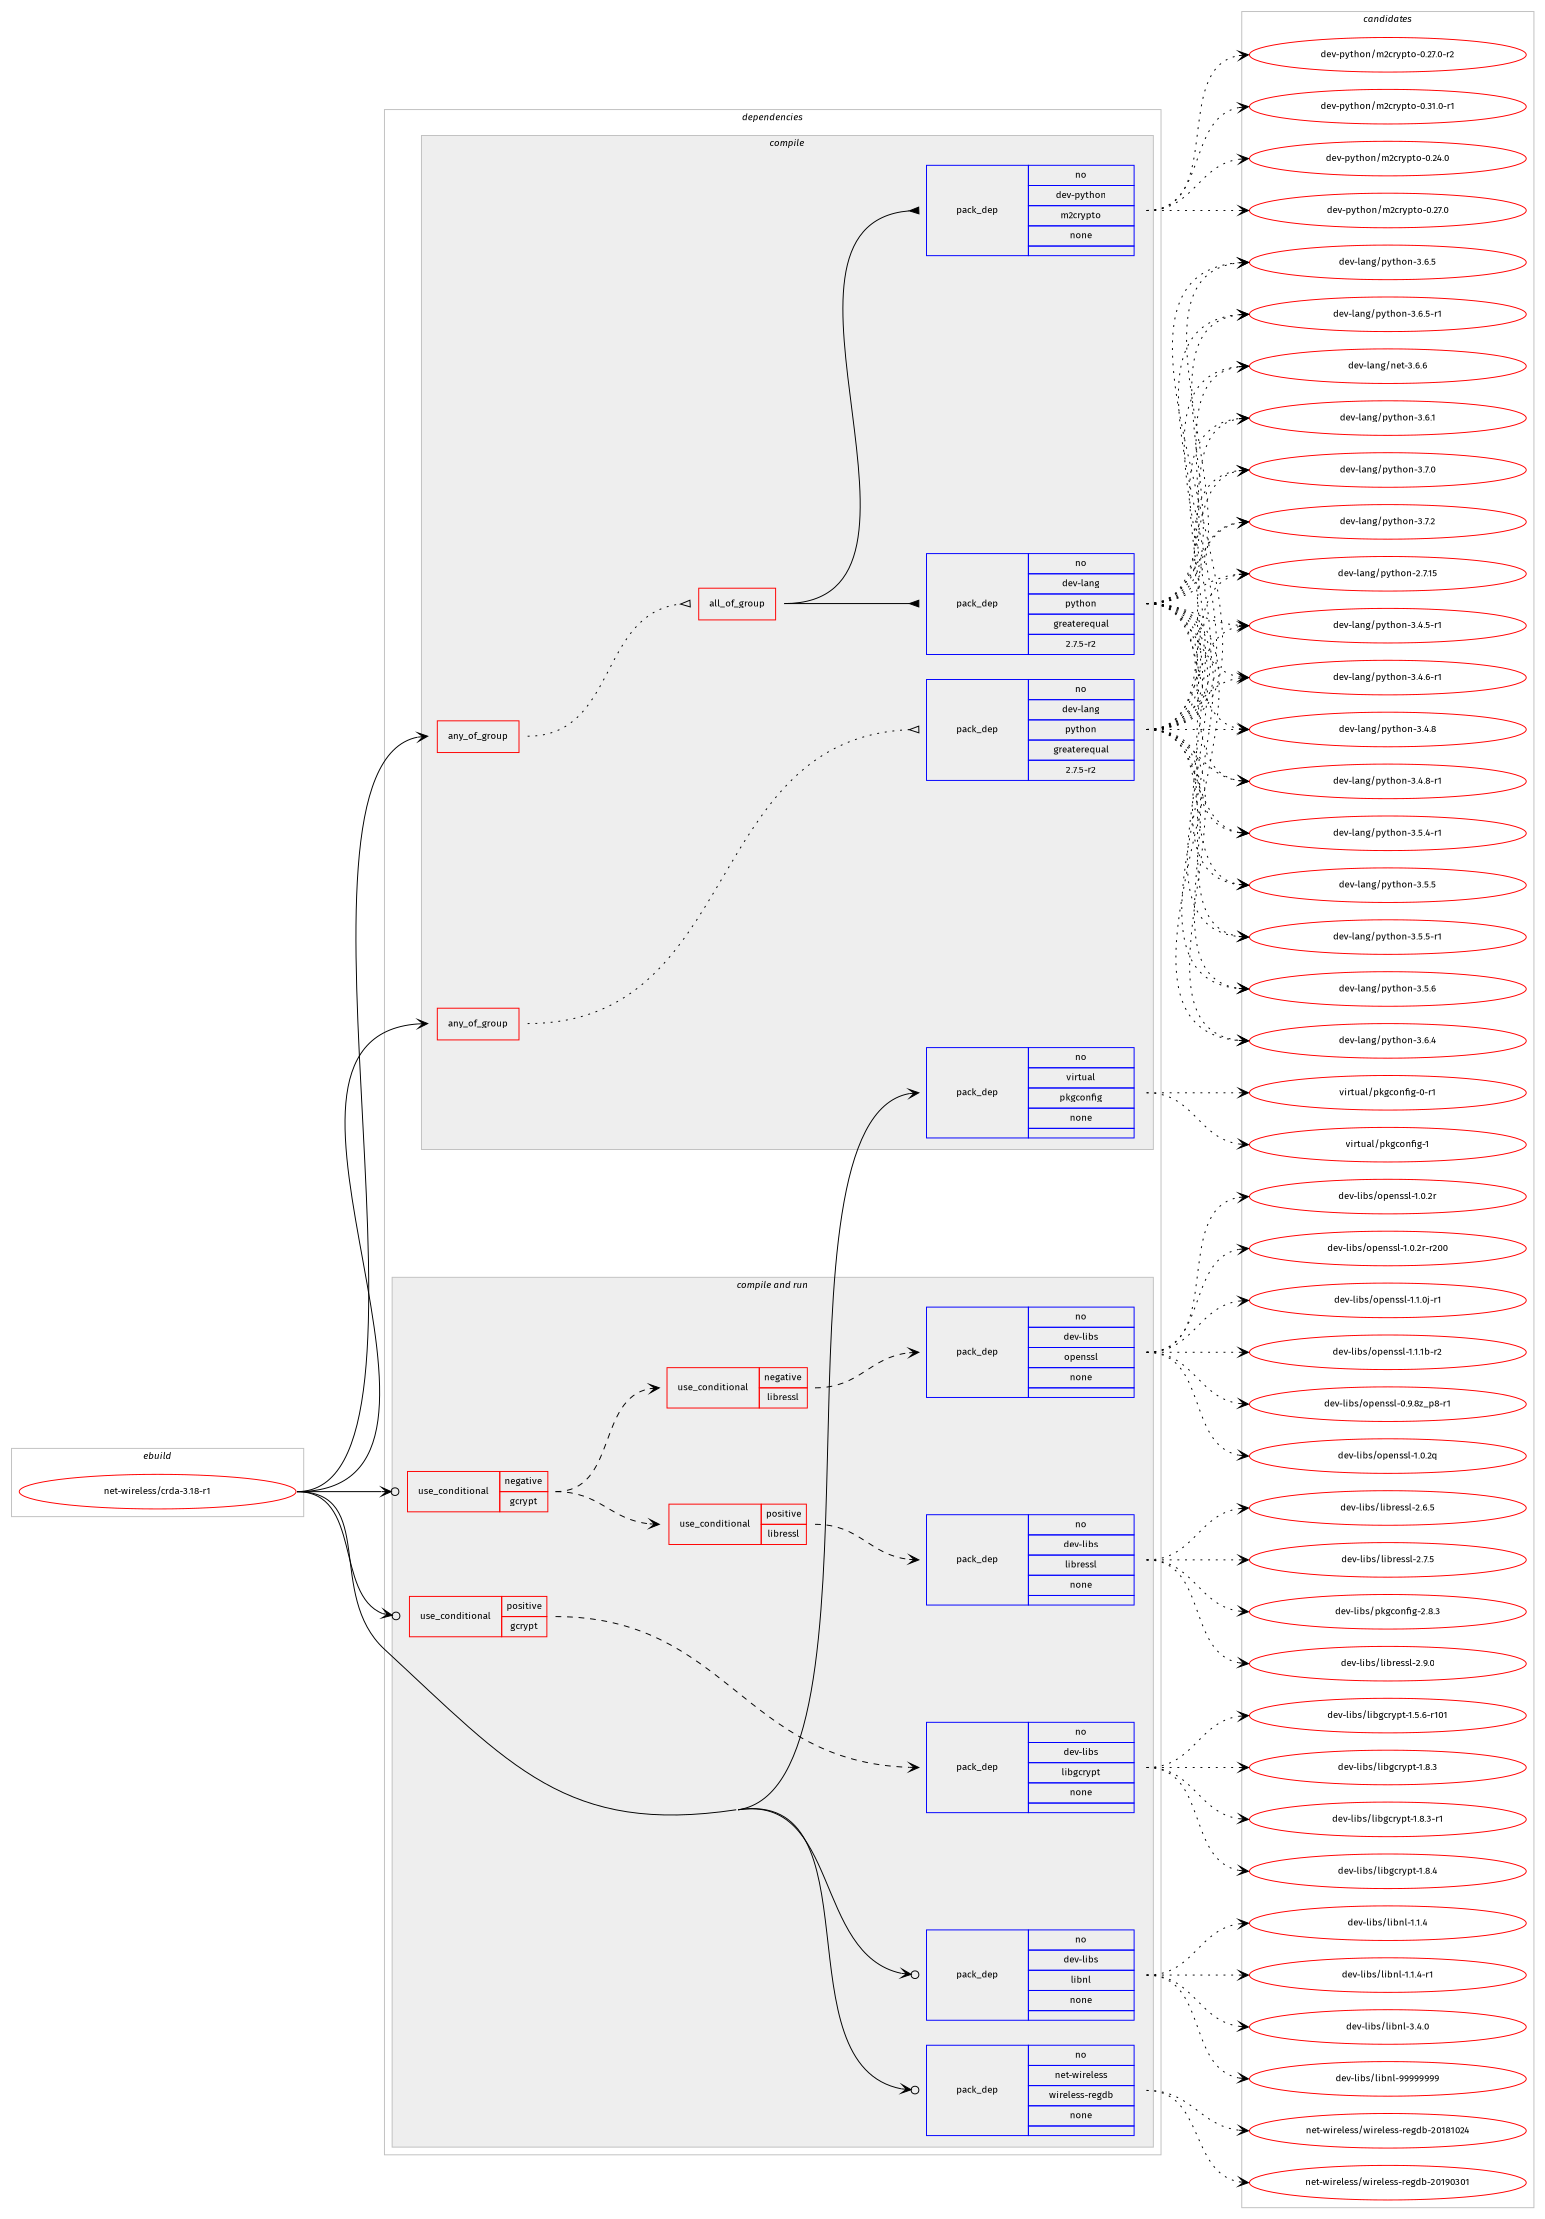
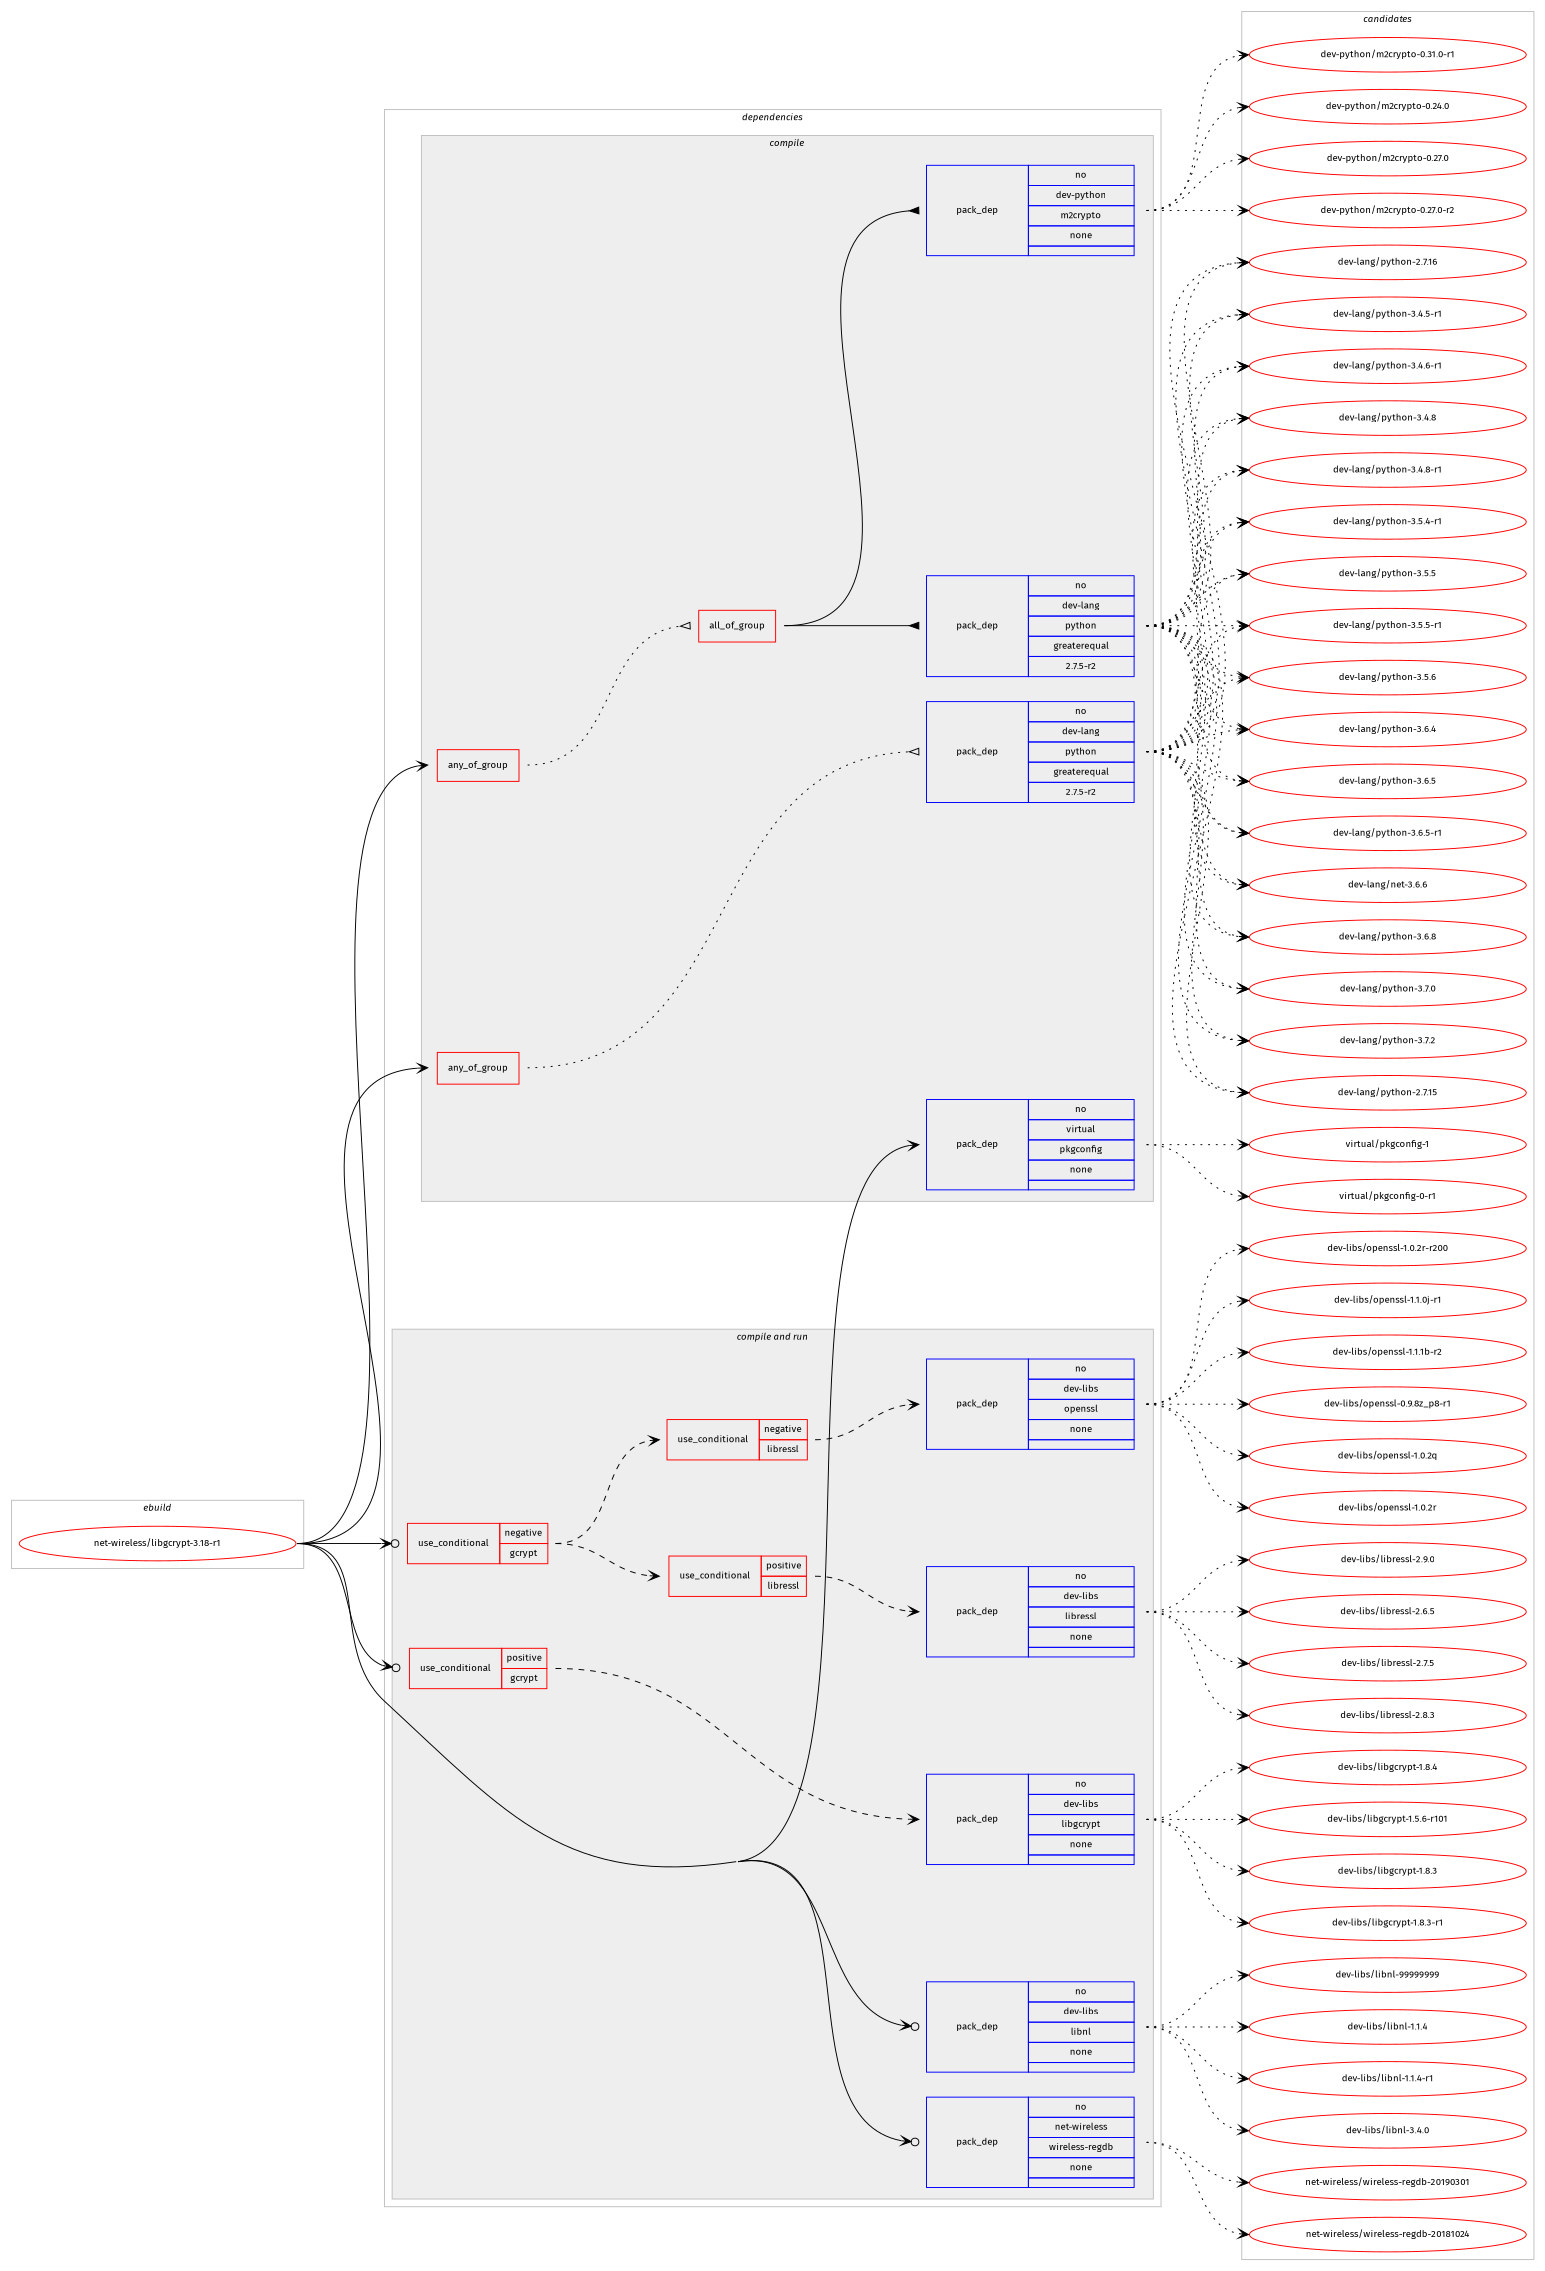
none -> (1388, 262)
(1388, 418) -> (1388, 937)
(158, 1492) -> (158, 1544)
(1388, 1612) -> (1388, 1716)
